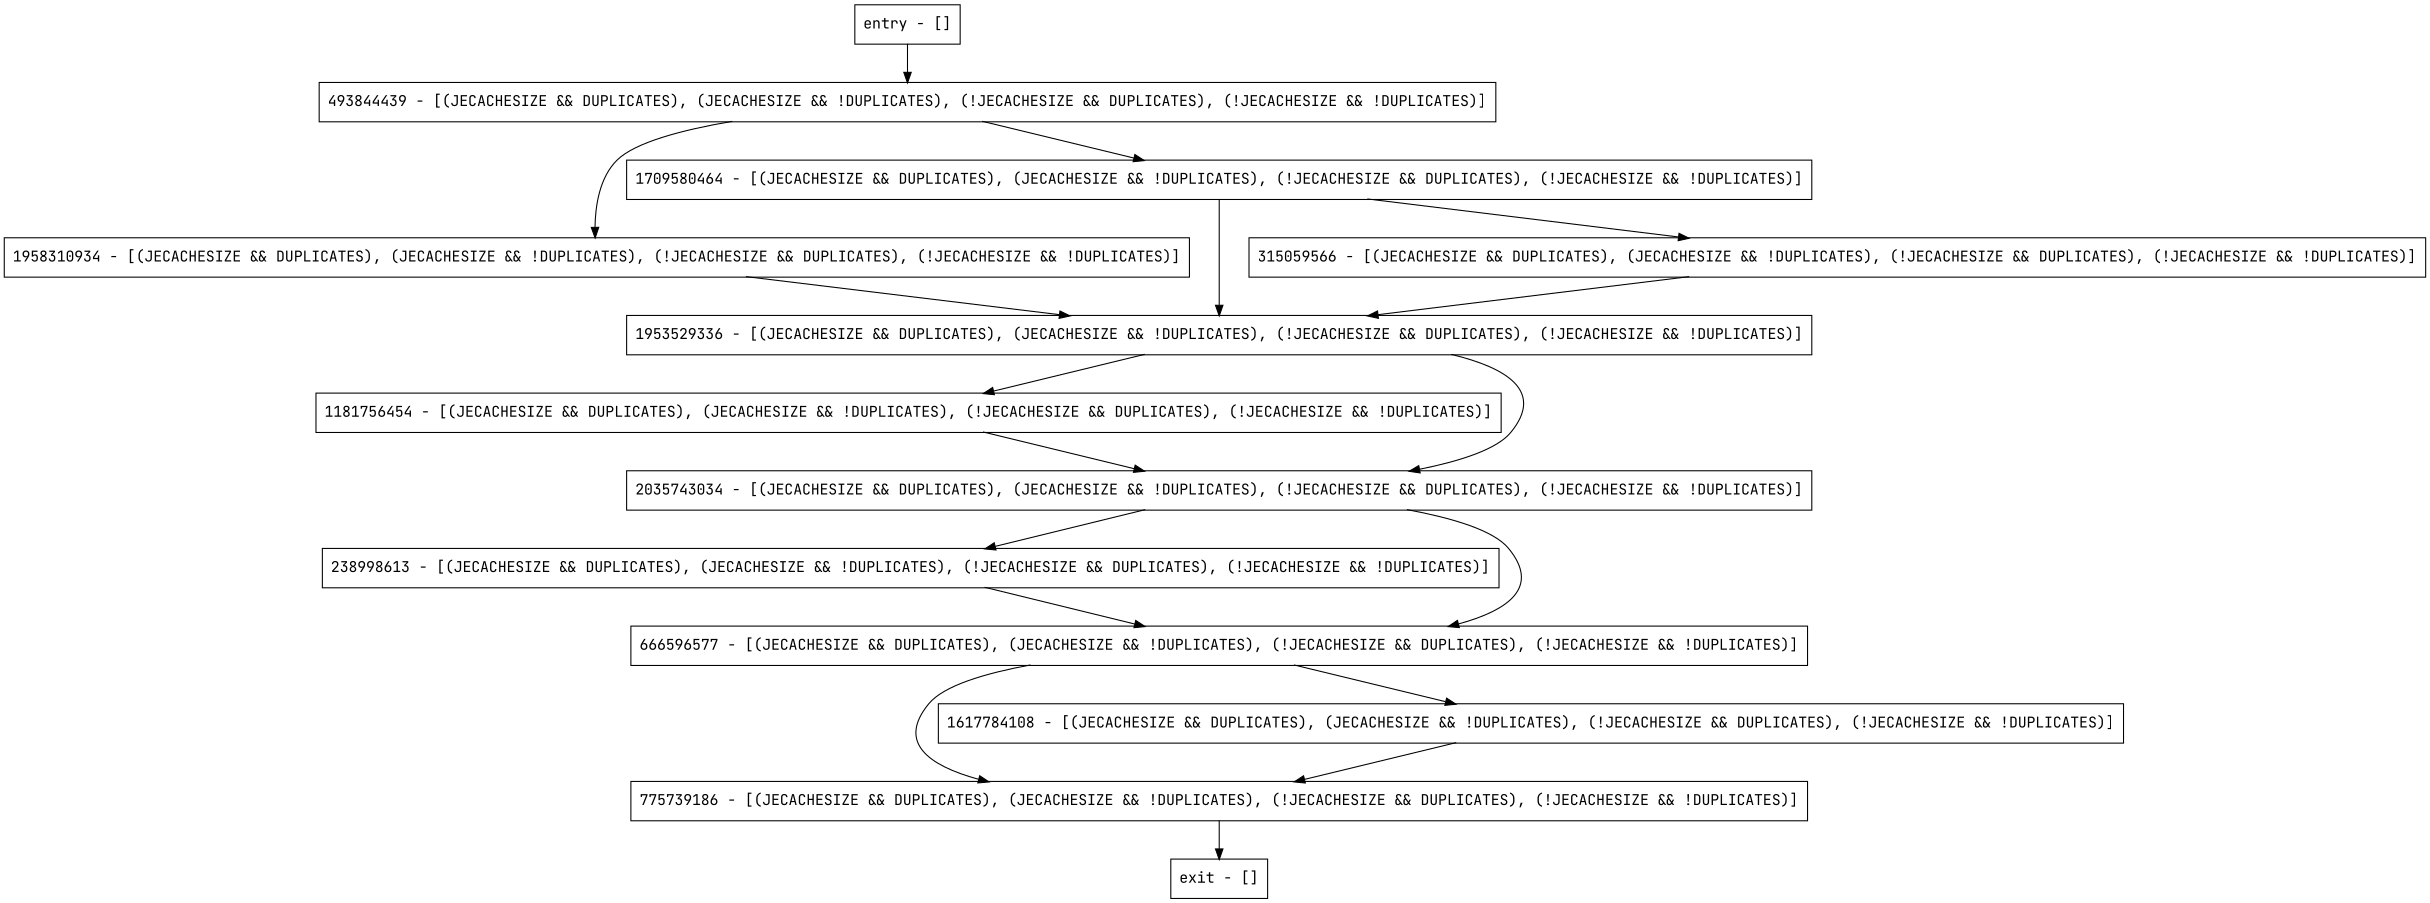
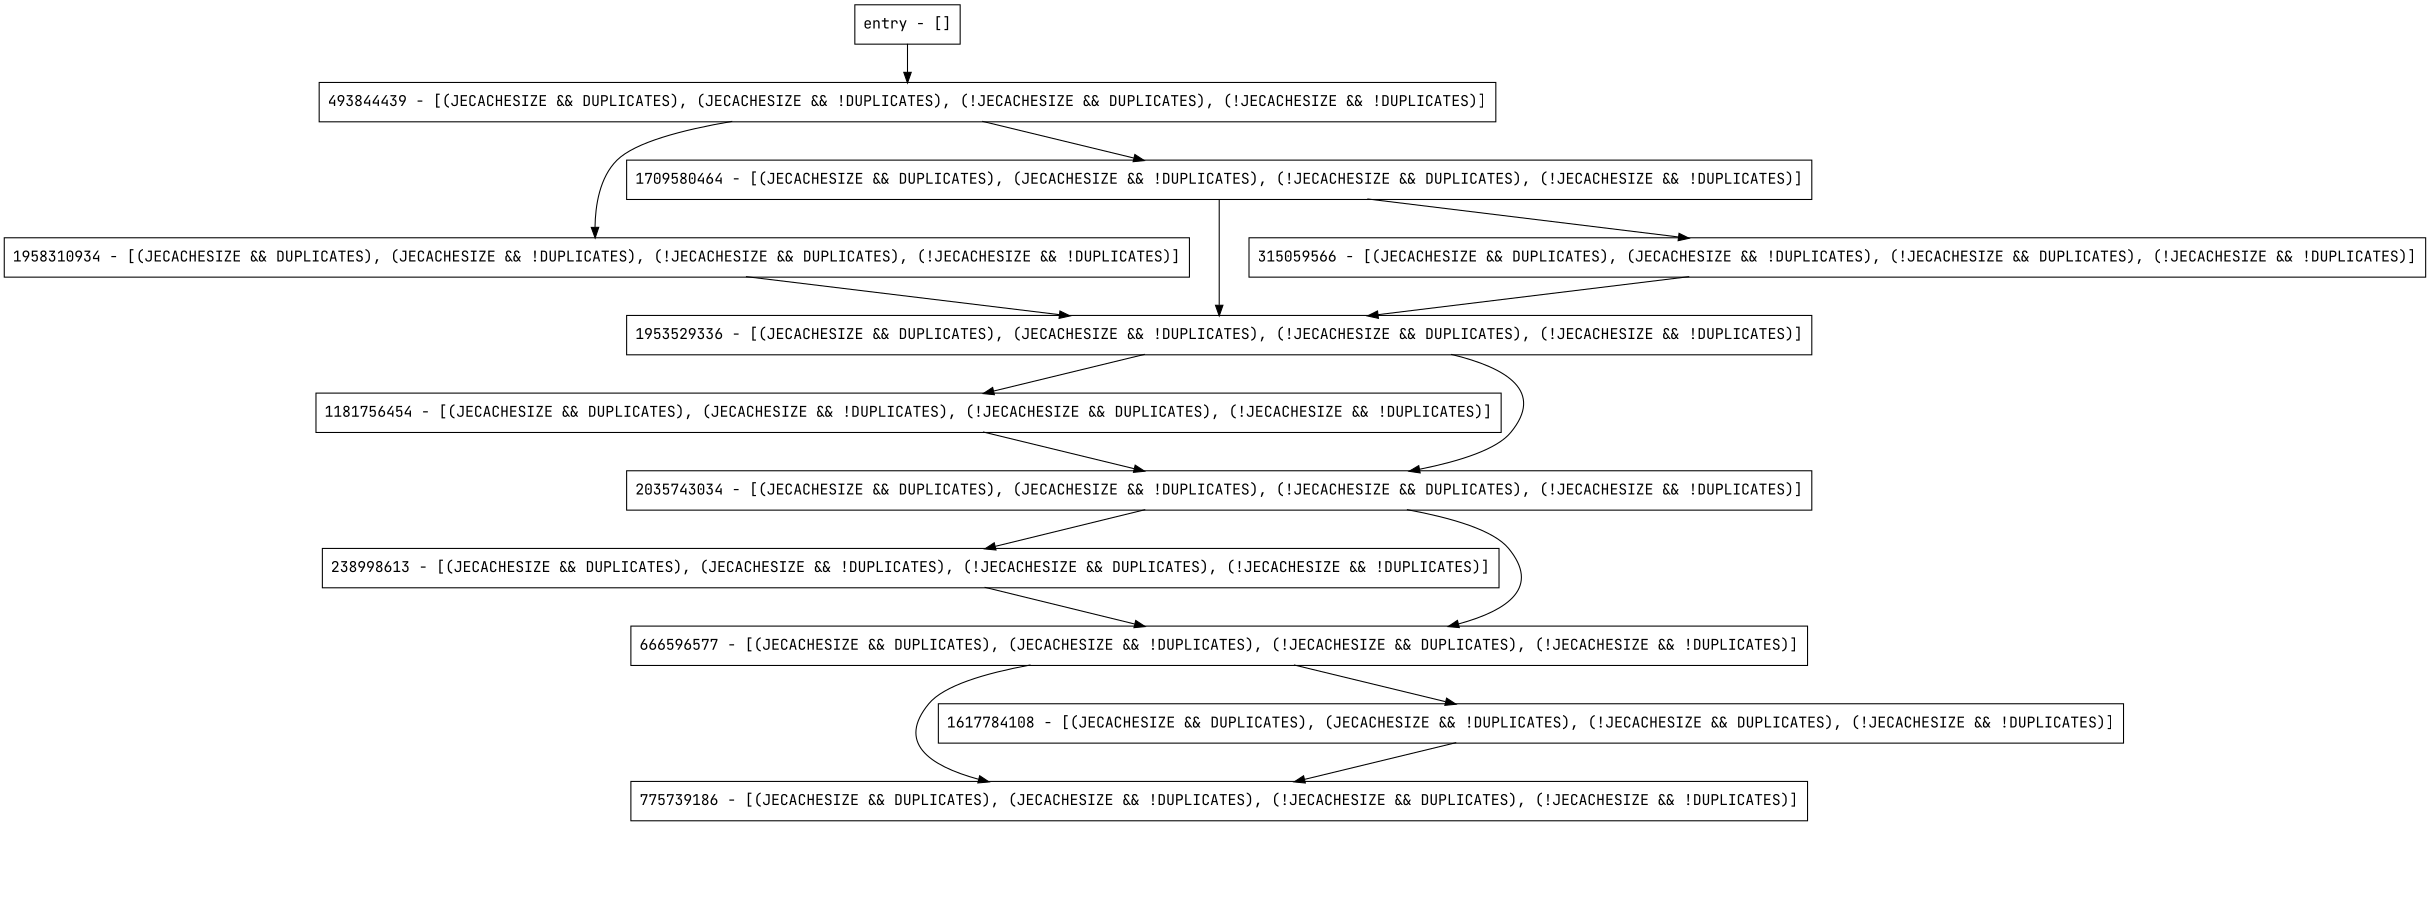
(1219, 879) -> none
